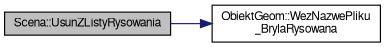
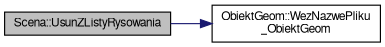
(296, 24) -> (296, 24)
